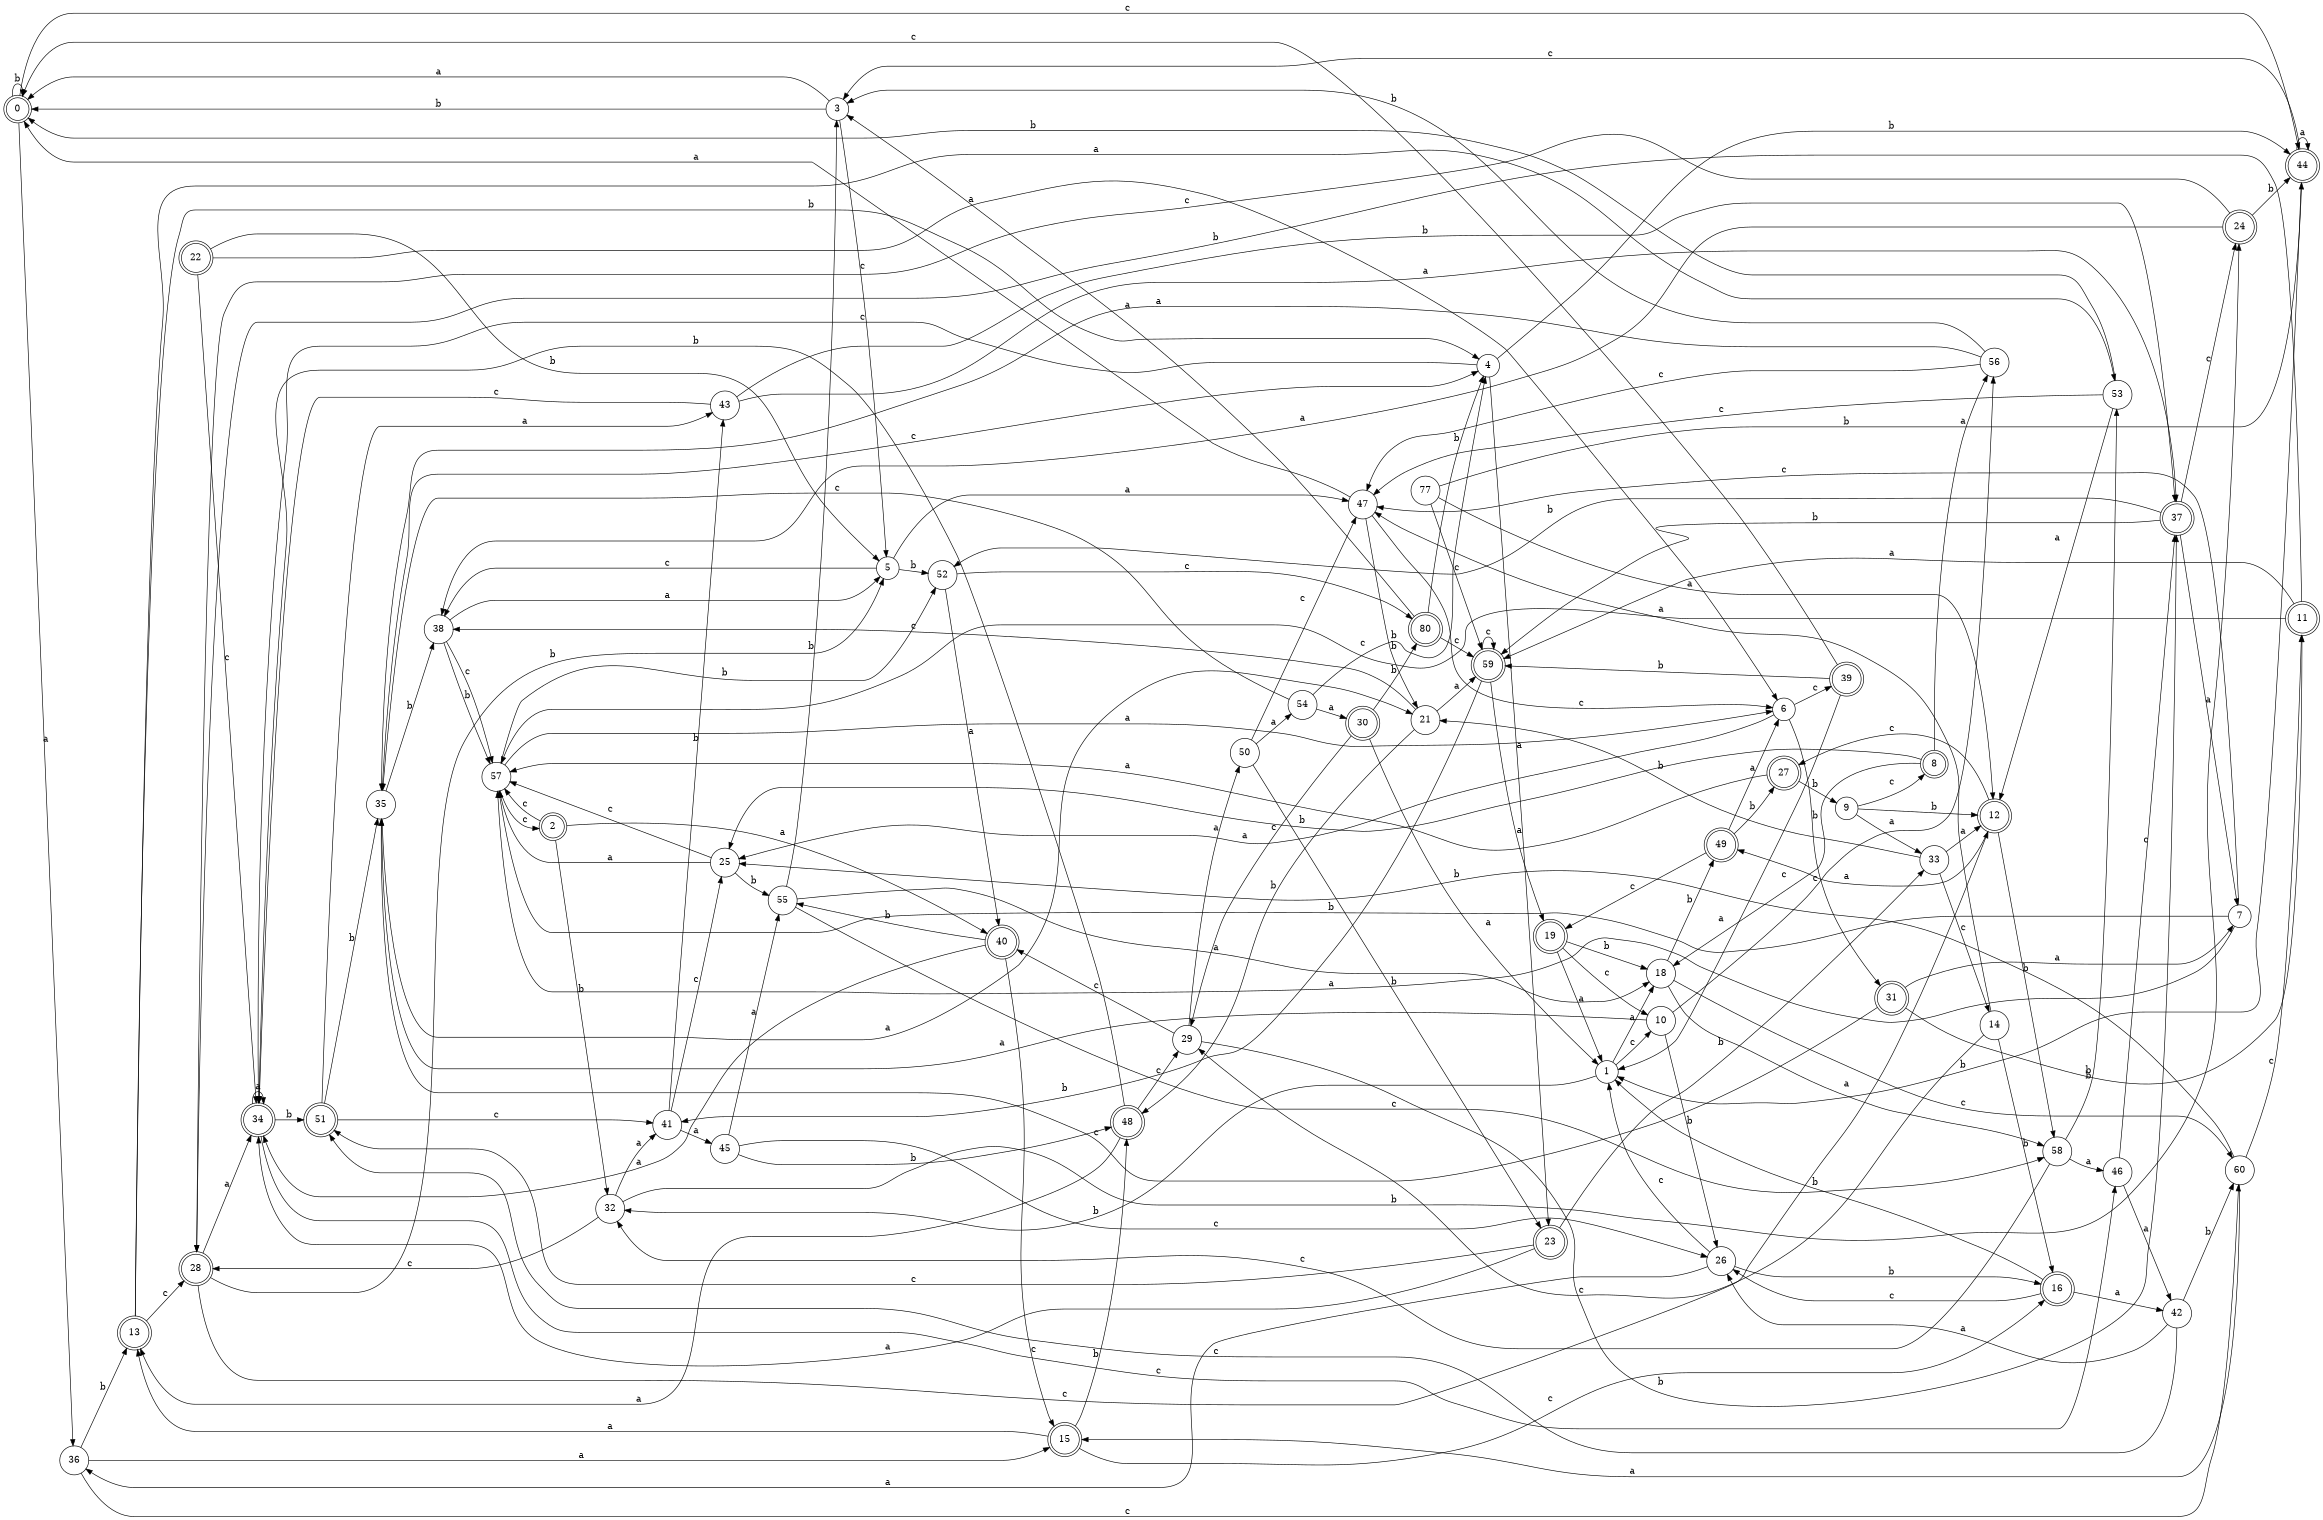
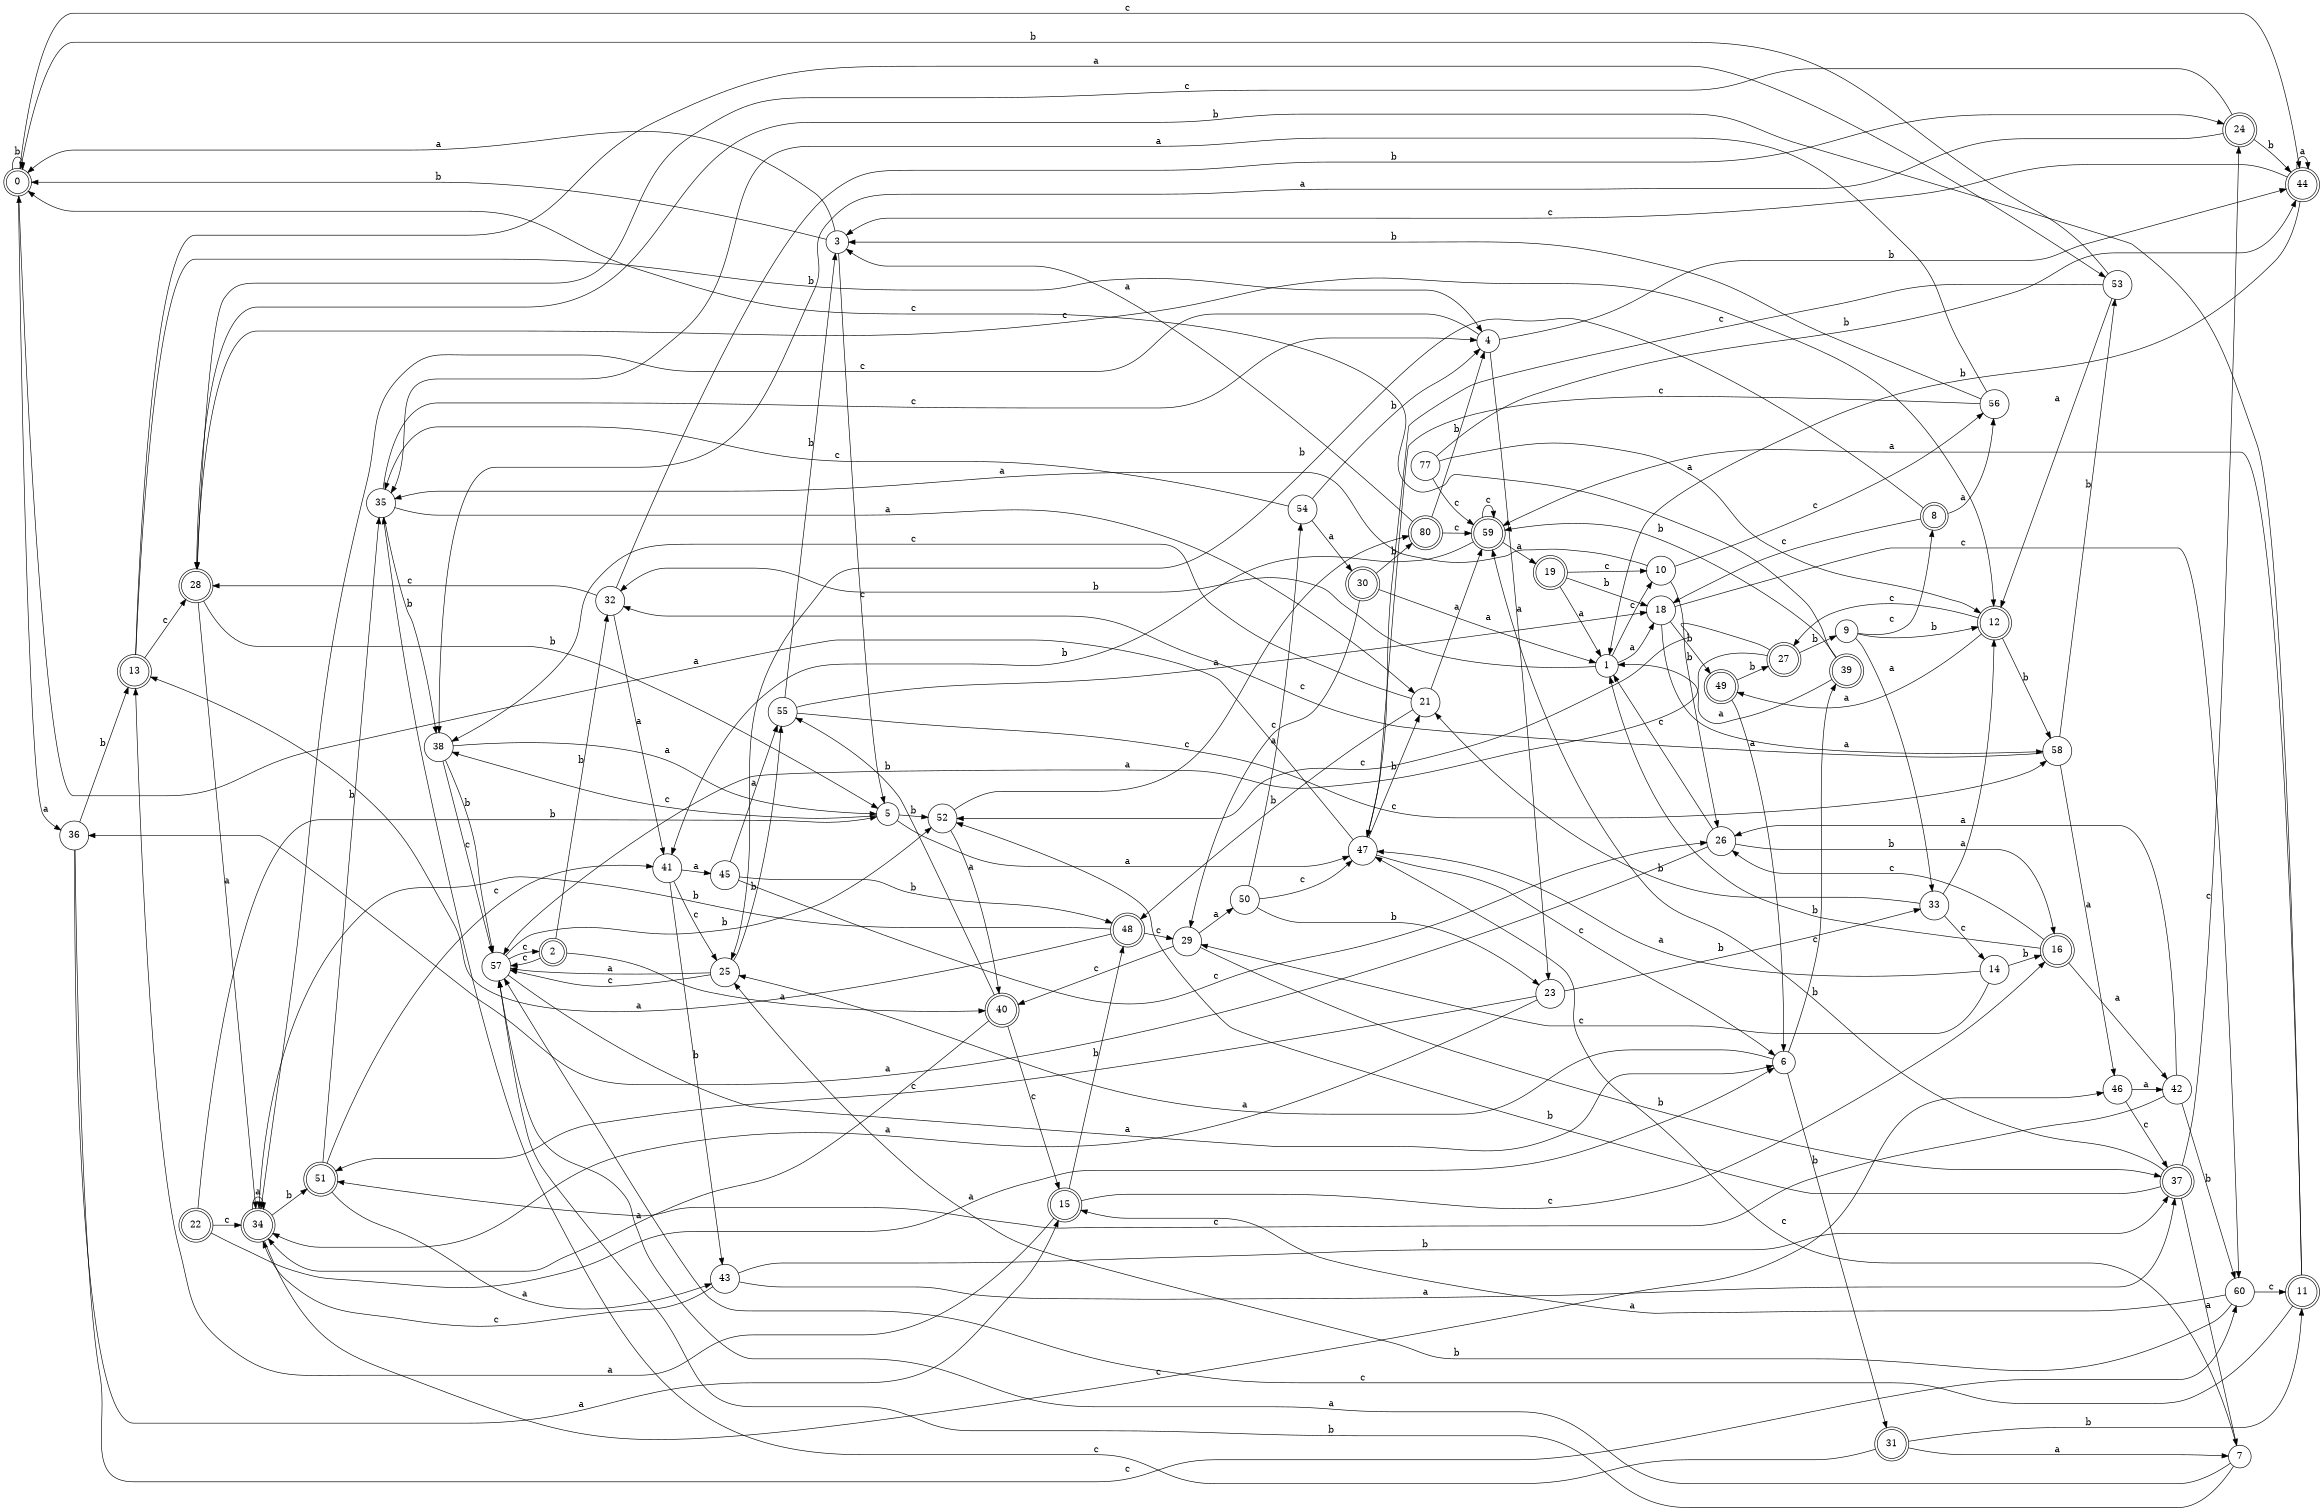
none -> (1387, 767)
(1639, 889) -> none
(1550, 1242) -> (1550, 994)
